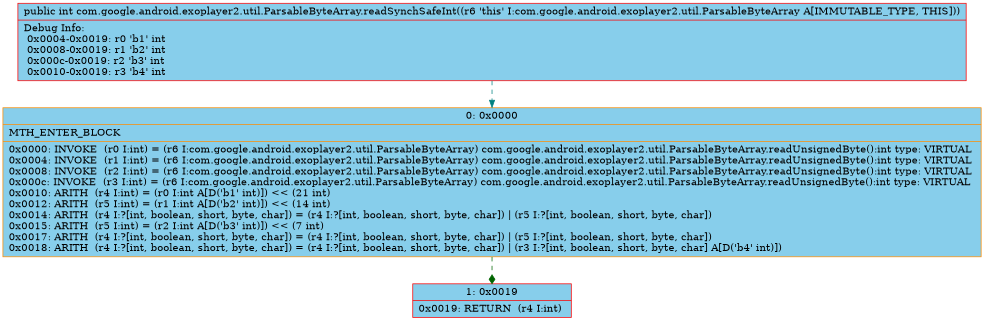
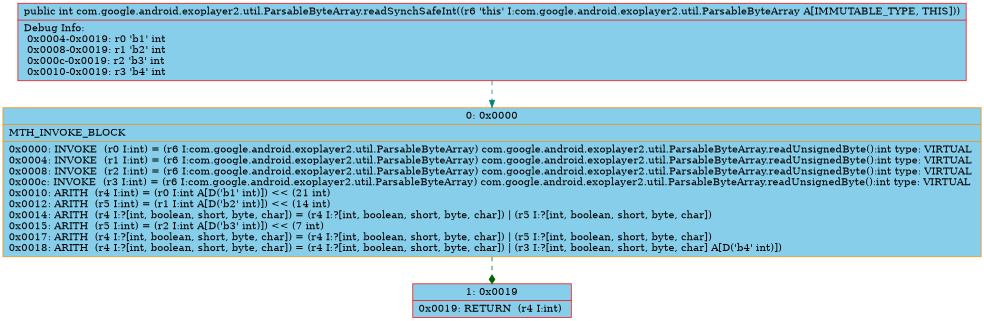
(65, 133) -> (67, 133)
